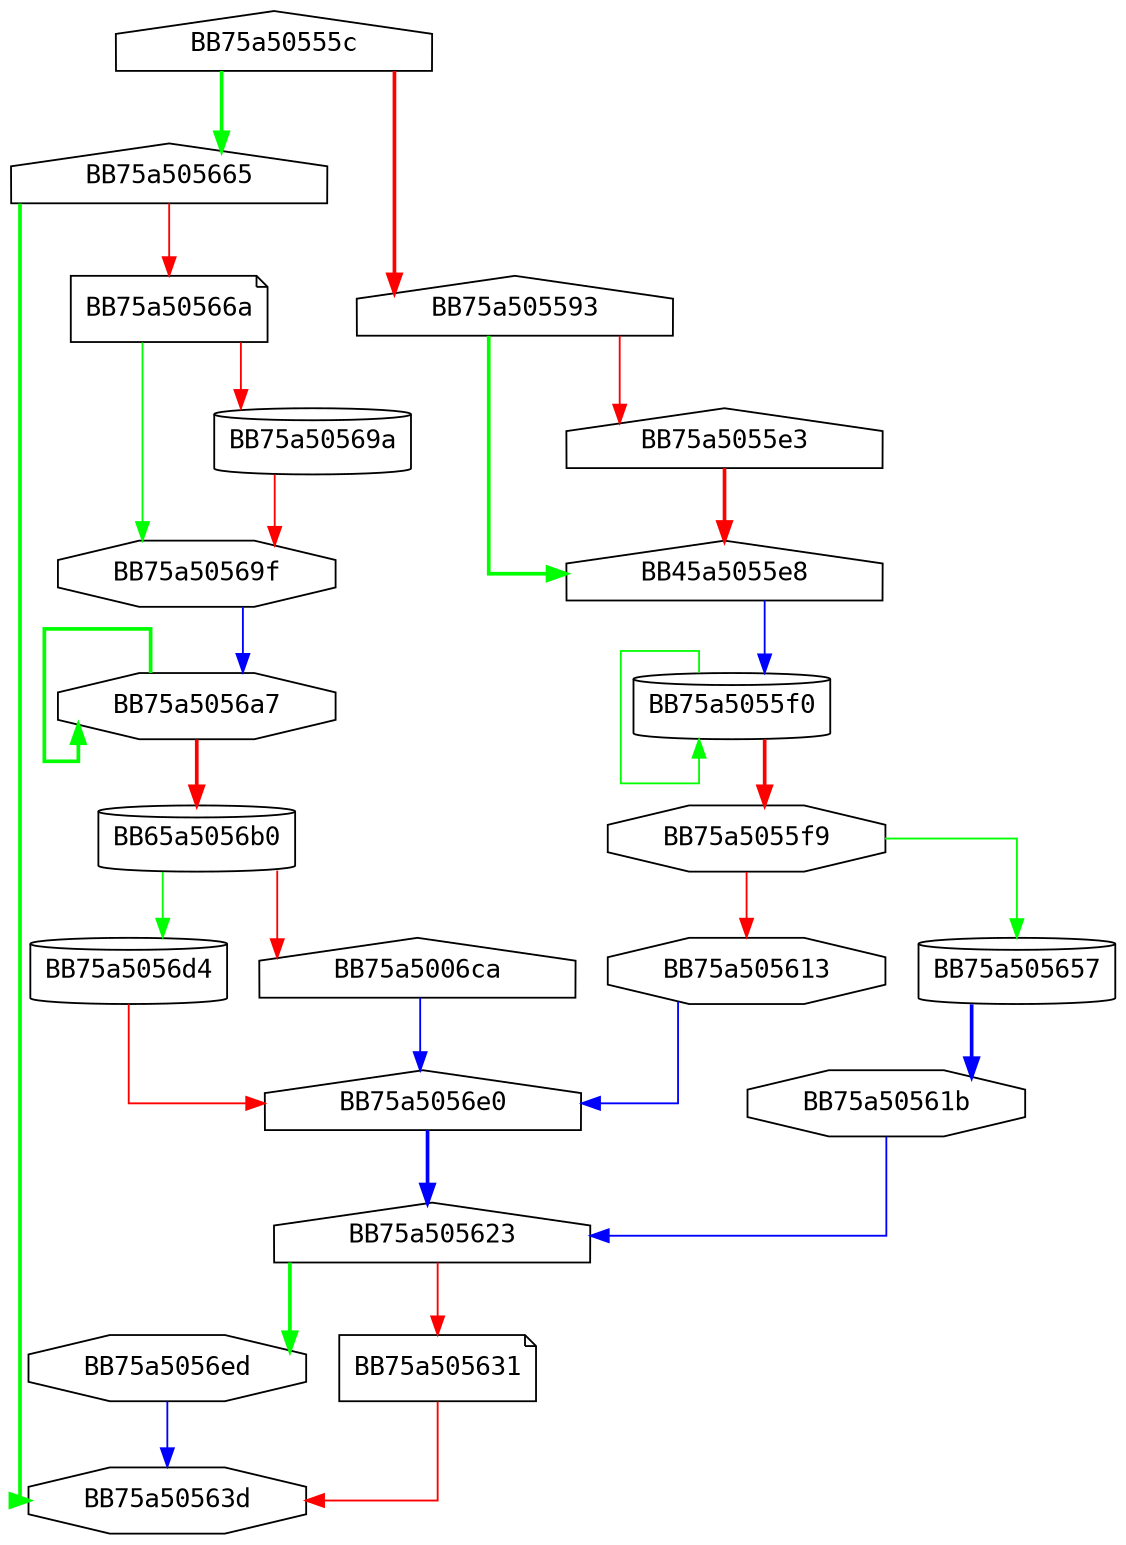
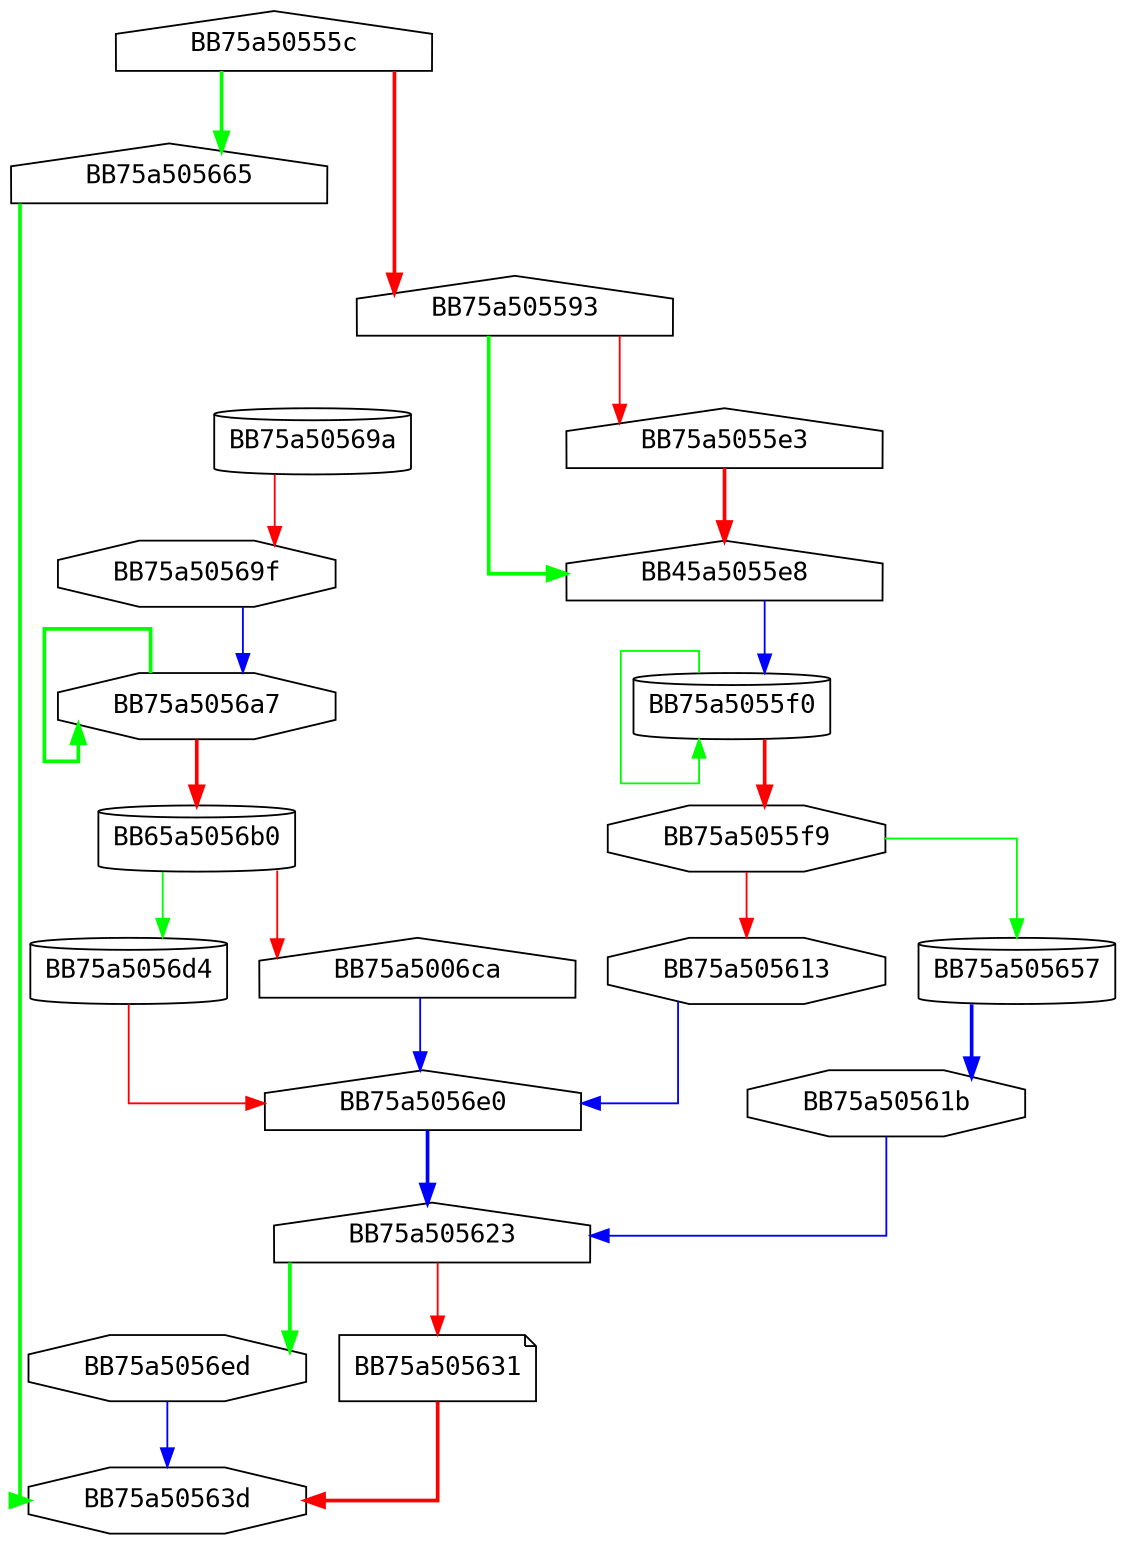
(169, 309) -> none
(430, 1501) -> (430, 1501)
